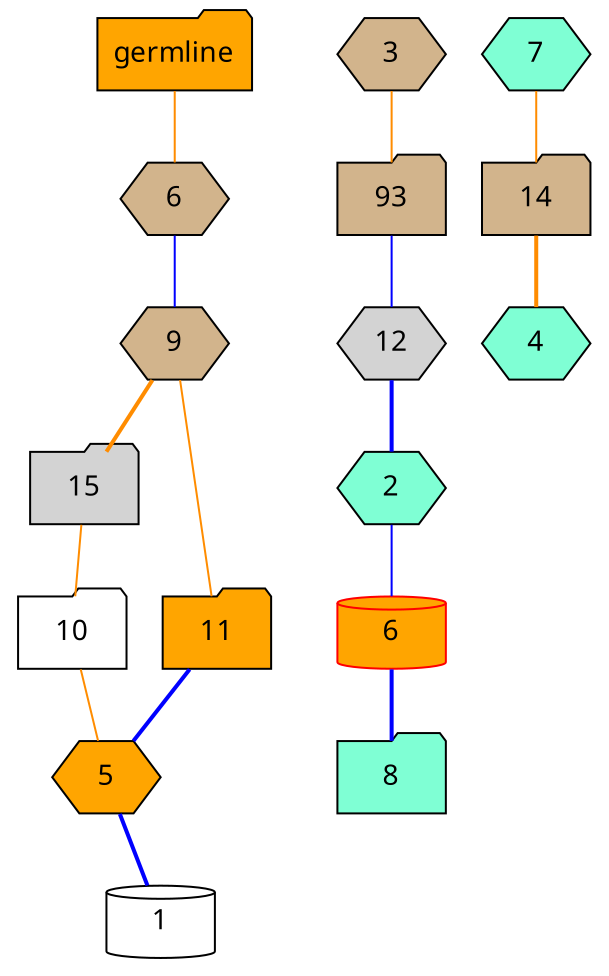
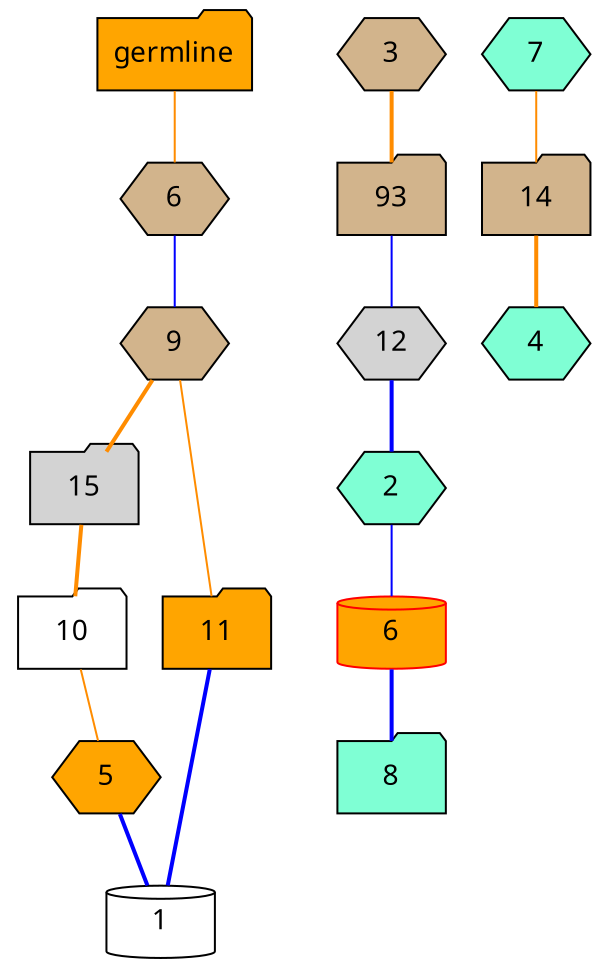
(392, 127) -> (392, 127)
(78, 561) -> (78, 561)
(162, 705) -> (189, 777)
